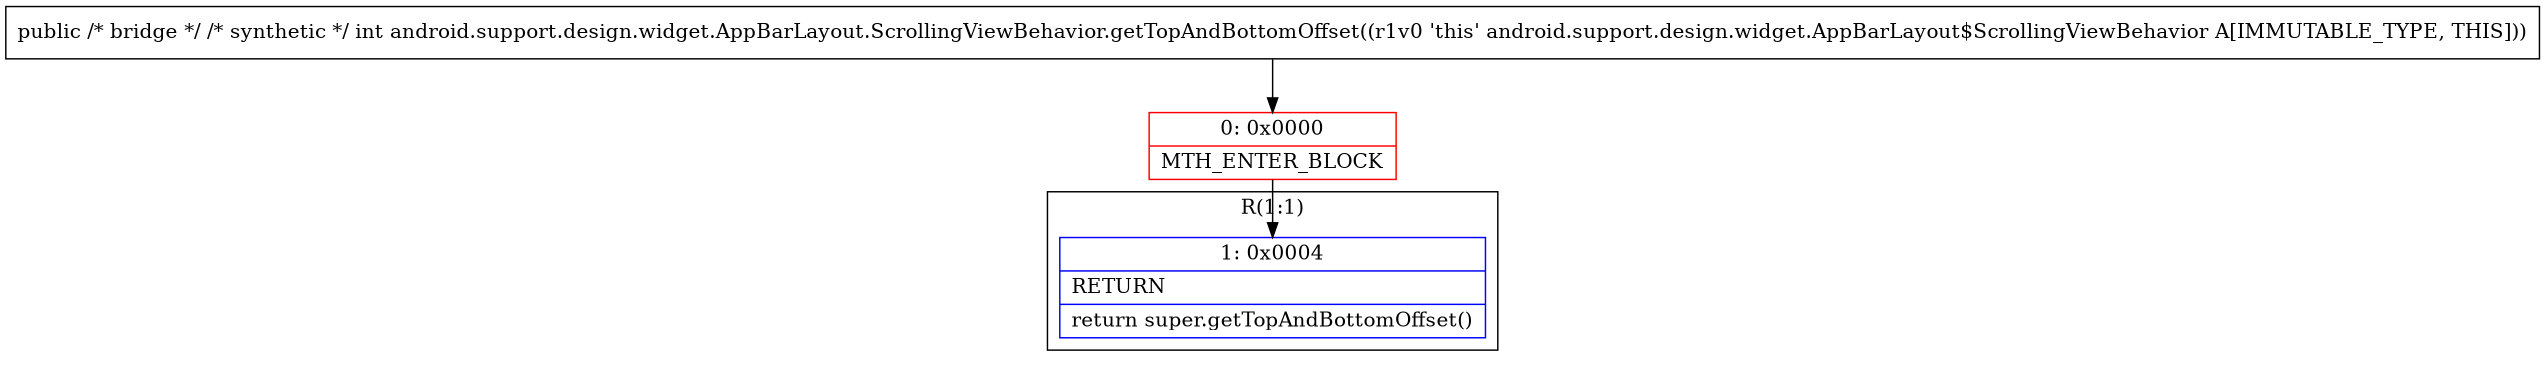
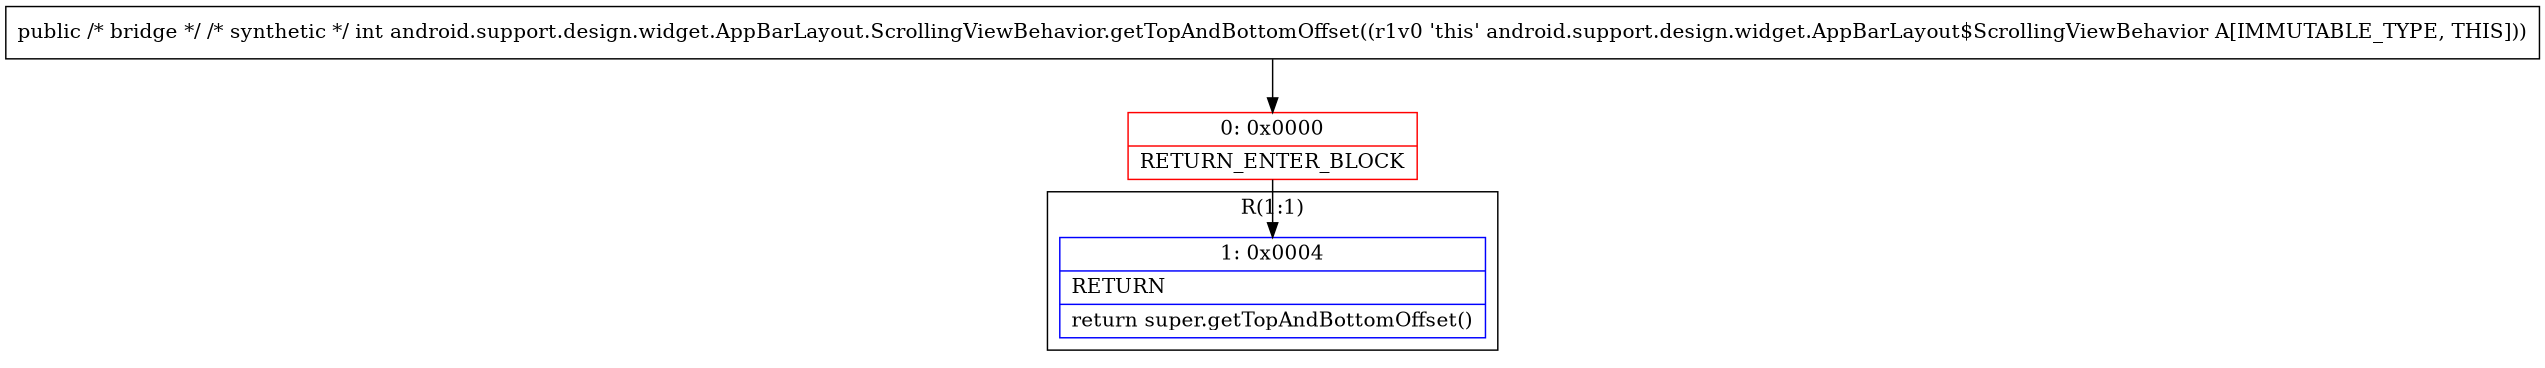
(1273, 162) -> (1273, 162)
